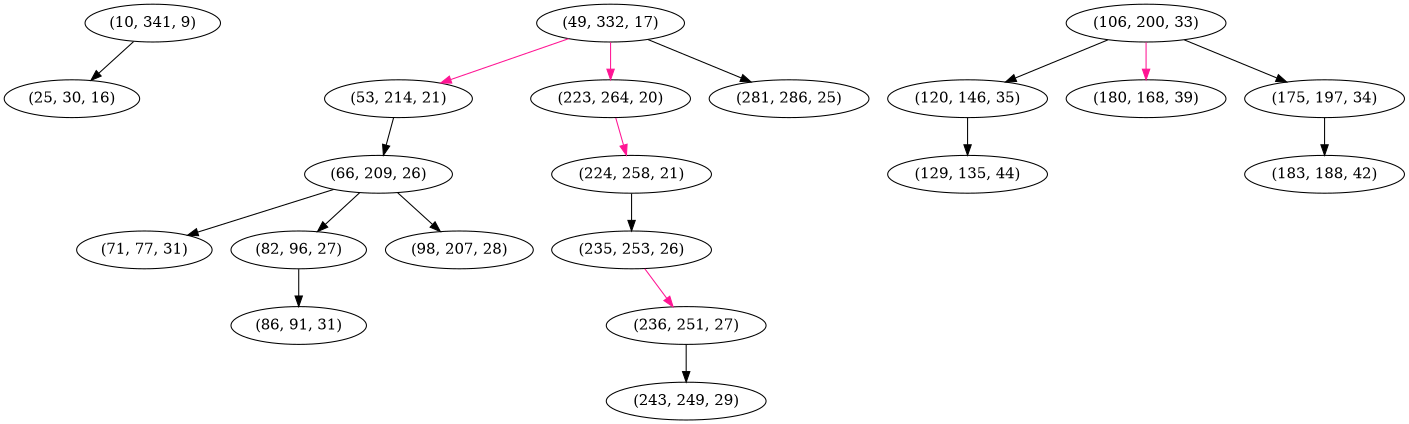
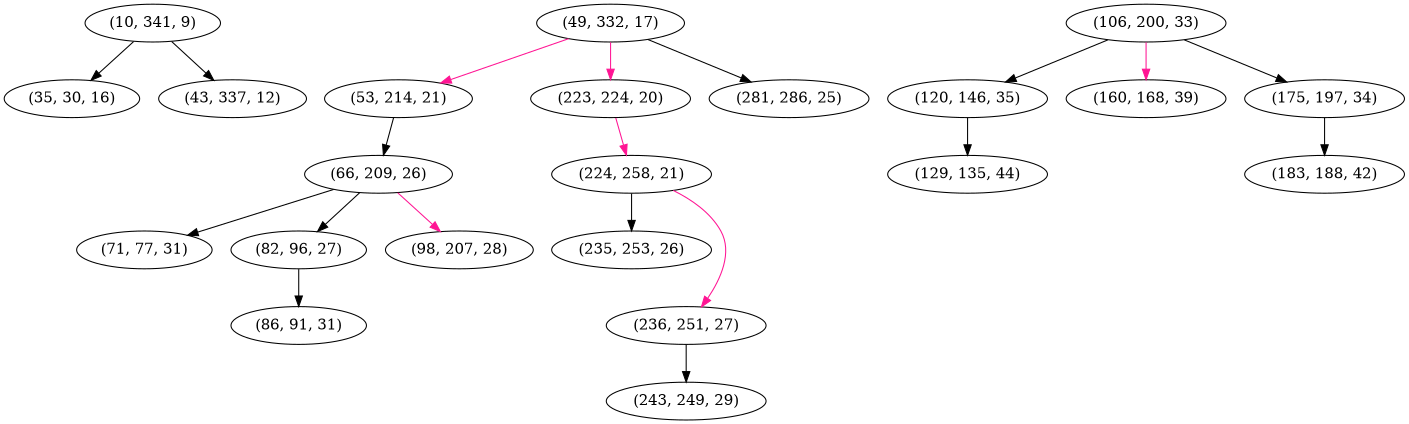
(72, 99) -> (72, 99)
none -> (233, 99)
(611, 99) -> (611, 99)
(1146, 99) -> (1146, 99)
(415, 209) -> (415, 209)
(656, 283) -> (722, 235)
